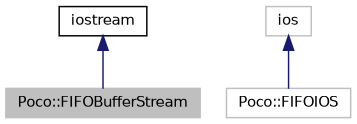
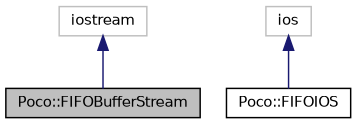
(103, 21) -> (103, 21)
(103, 103) -> (103, 103)
(289, 103) -> (289, 103)
